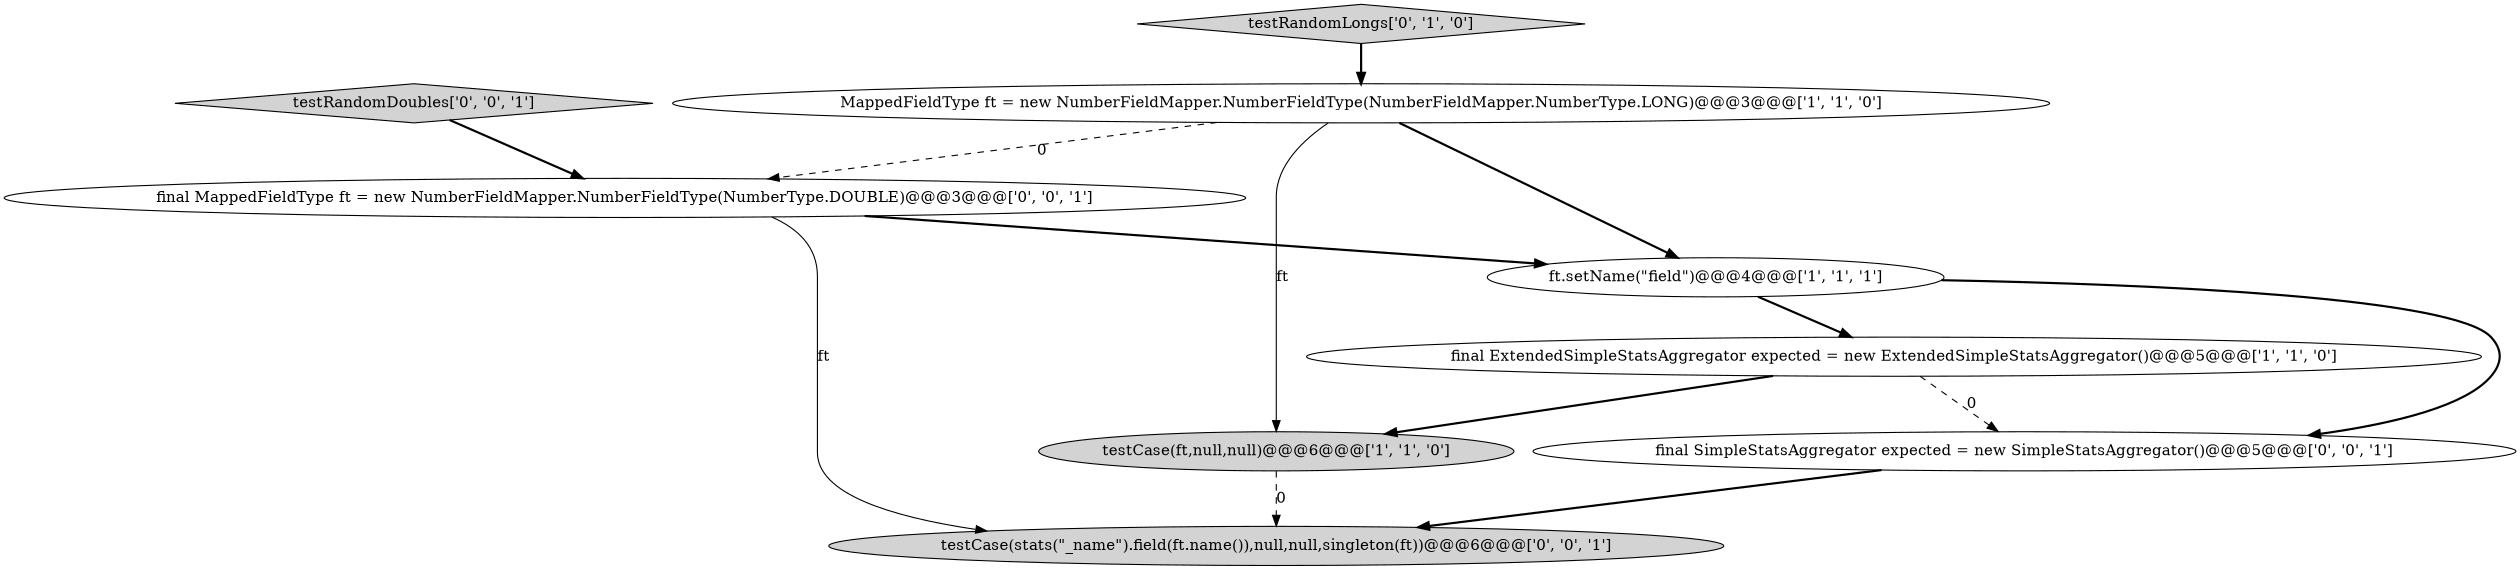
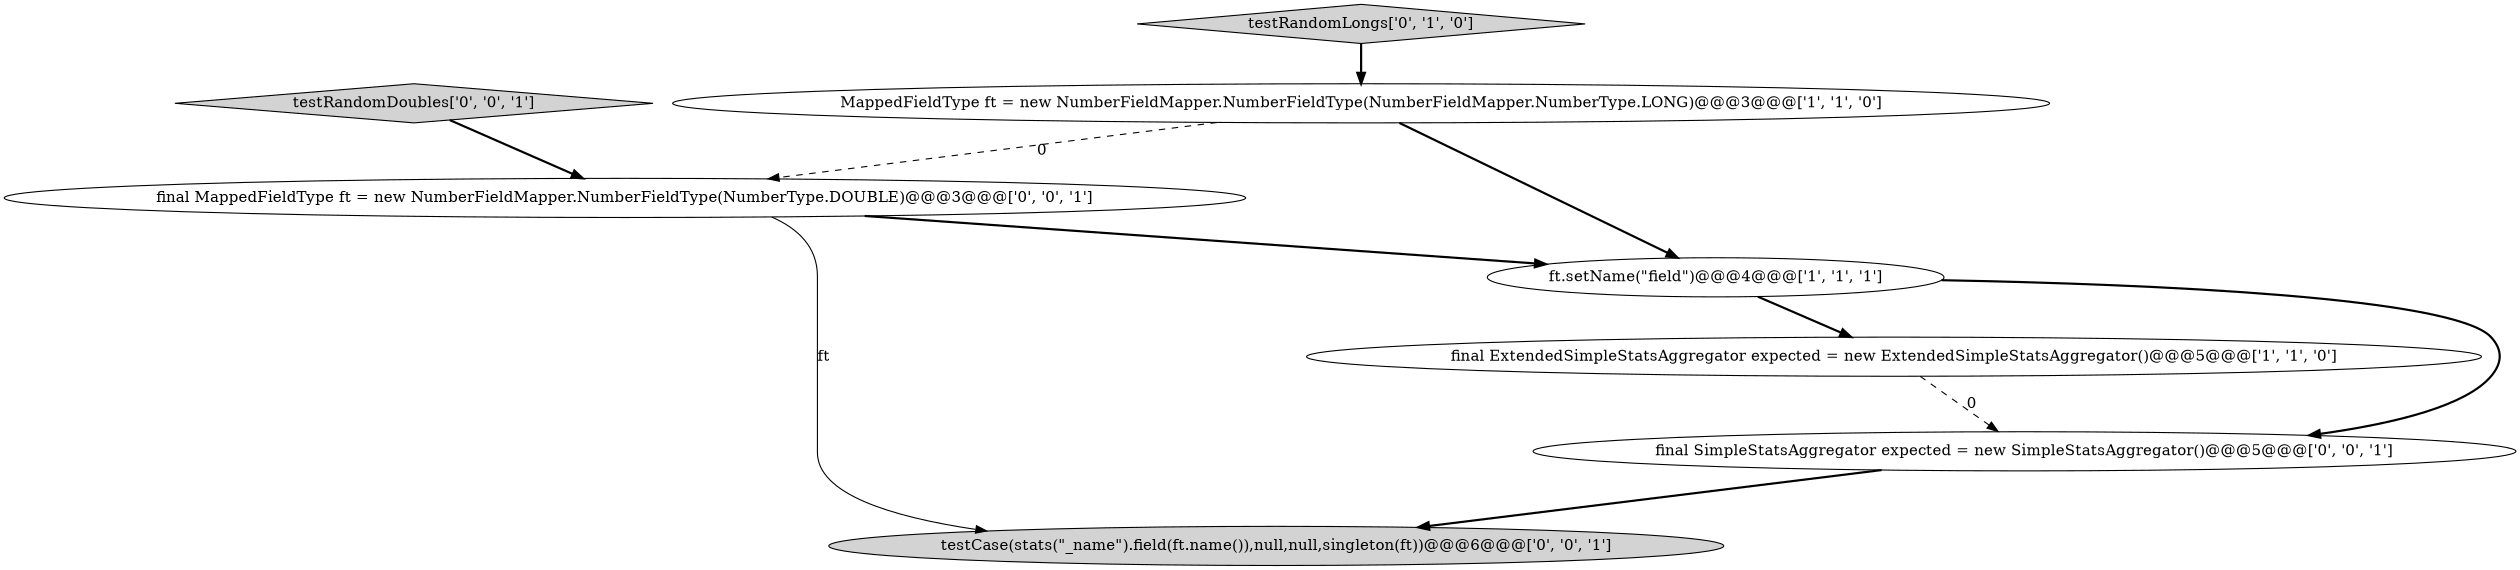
(1276, 451) -> none
